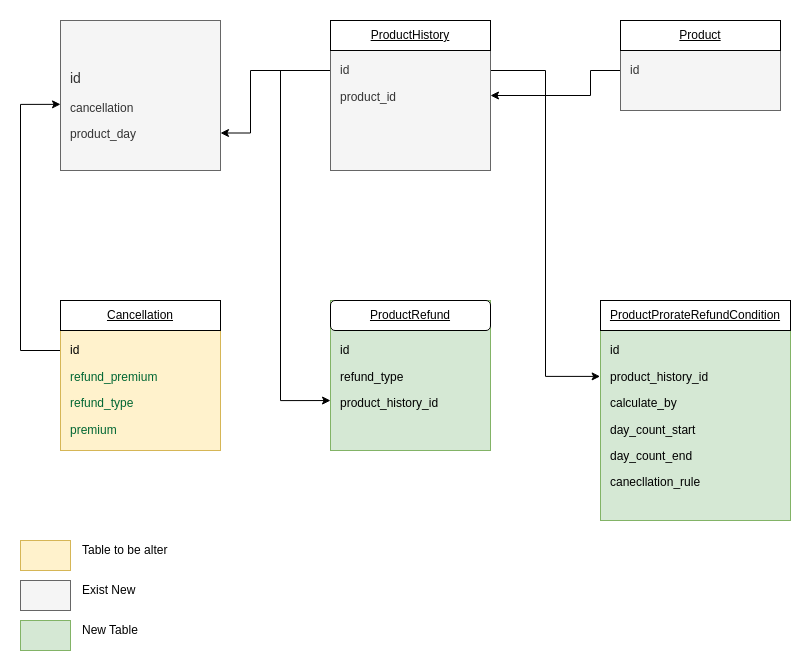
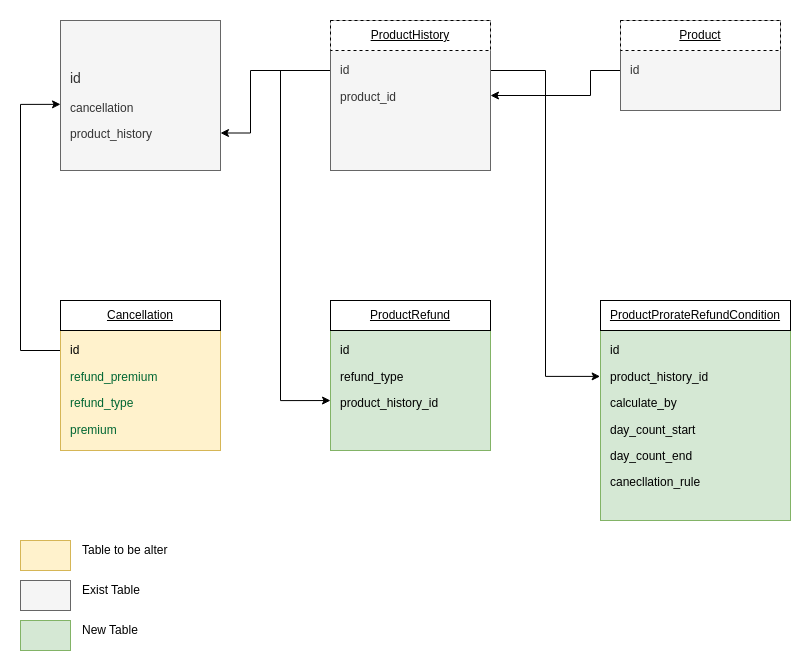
(411, 36) -> (411, 36)
(701, 36) -> (701, 36)
(107, 47) -> (119, 47)
(411, 316) -> (411, 316)
(110, 591) -> (115, 591)
